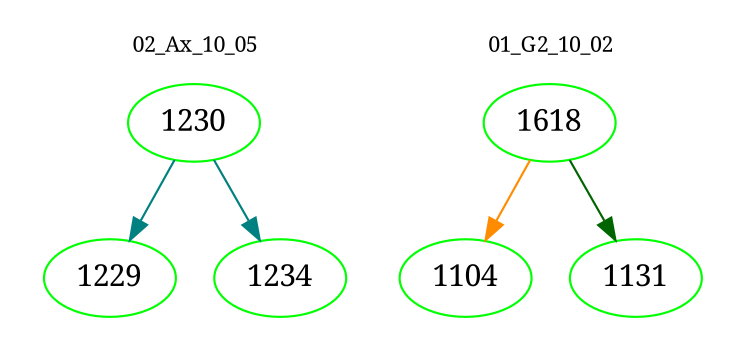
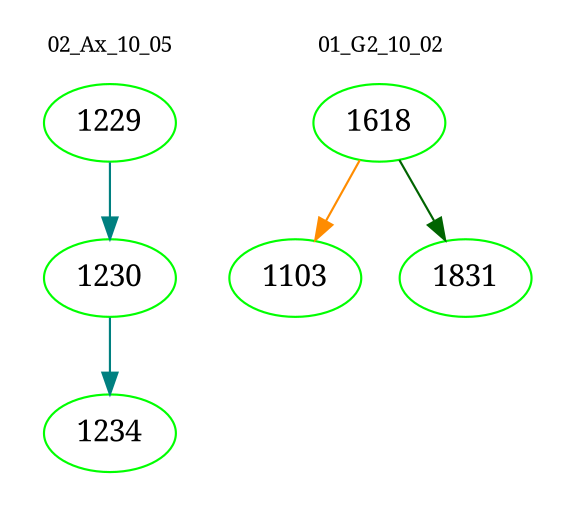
(158, 190) -> (110, 190)
(466, 278) -> (295, 278)
(636, 278) -> (466, 278)
